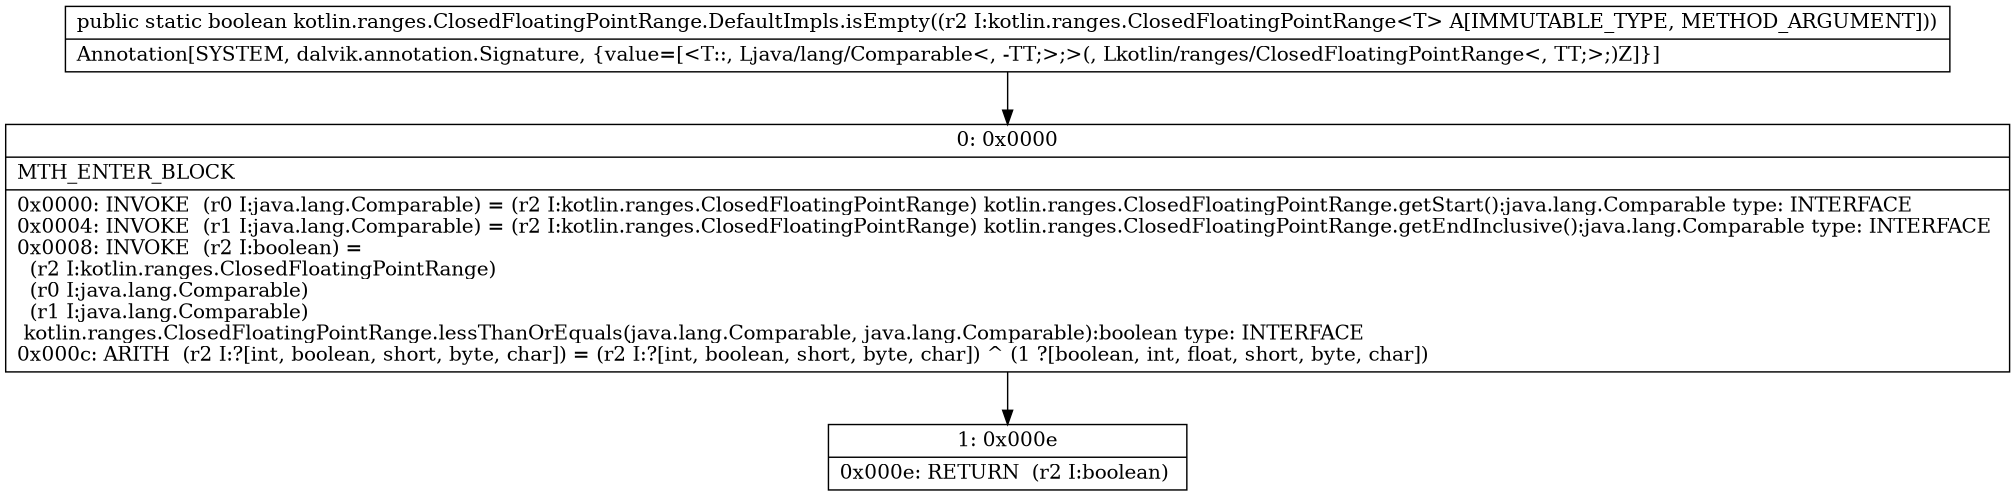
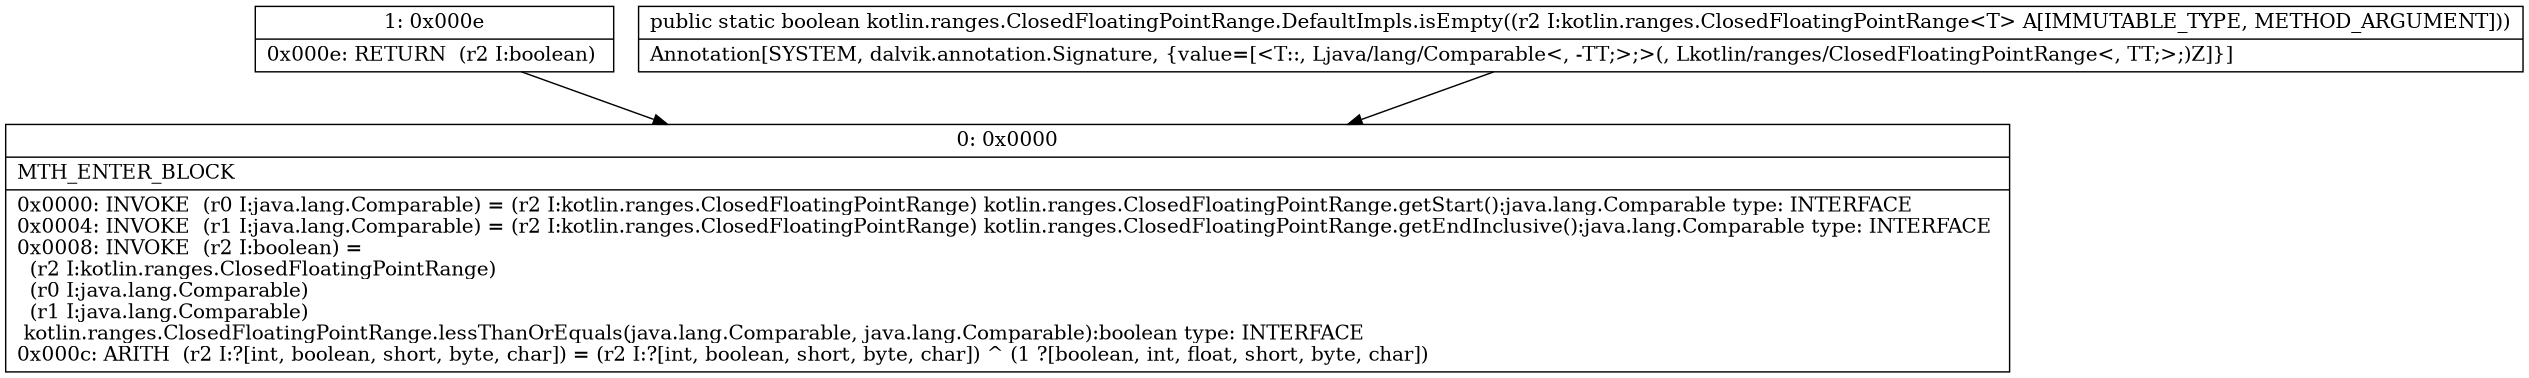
(1008, 391) -> (588, 96)
